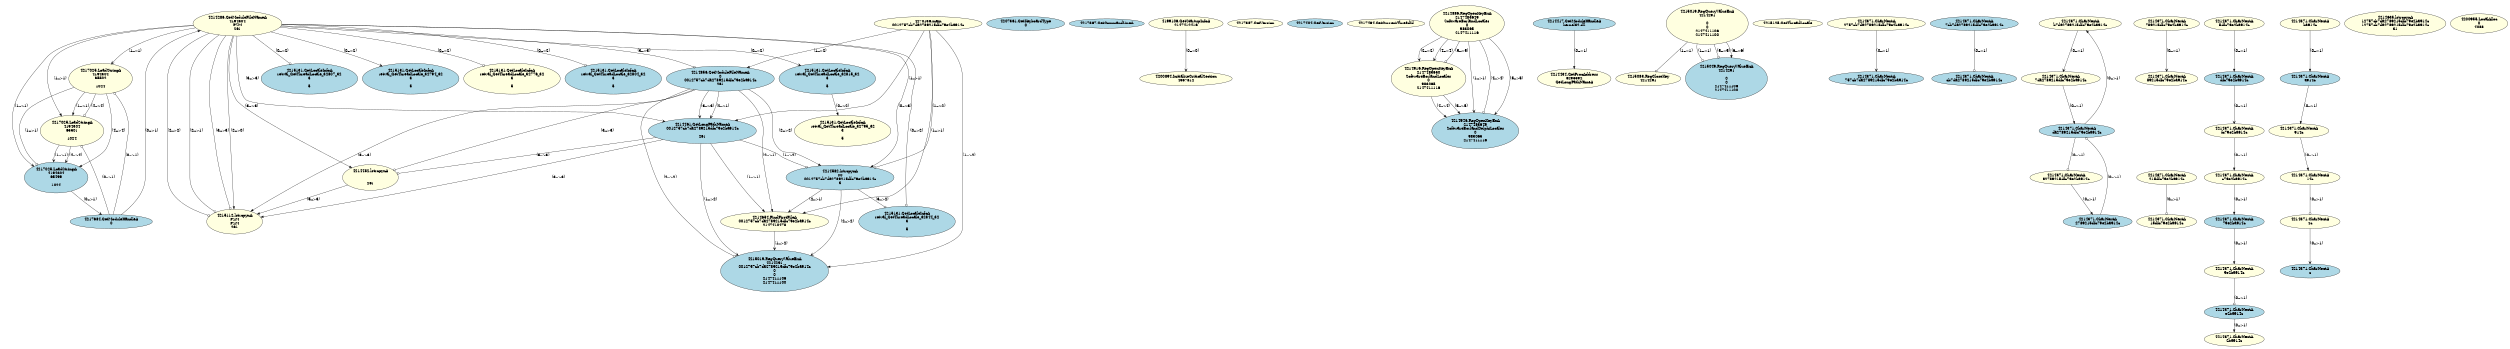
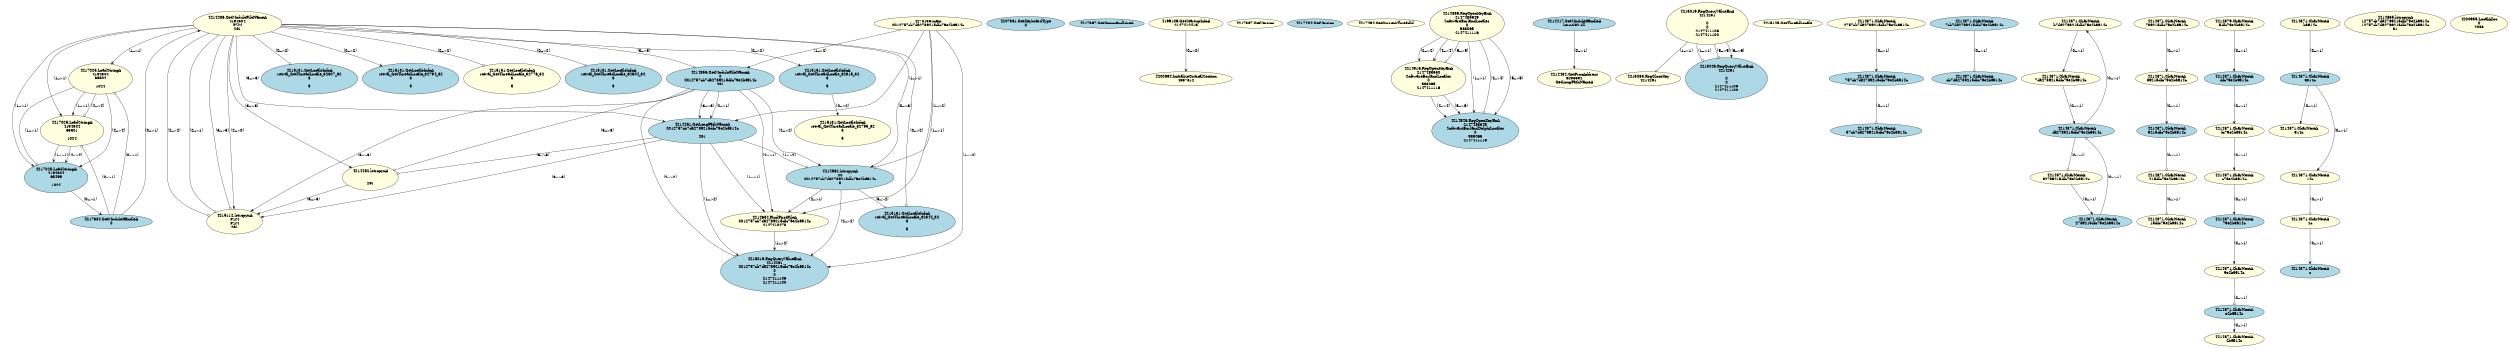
(2234, 24) -> (2234, 24)
none -> (1876, 131)
none -> (2167, 131)
(2304, 153) -> (2334, 127)
